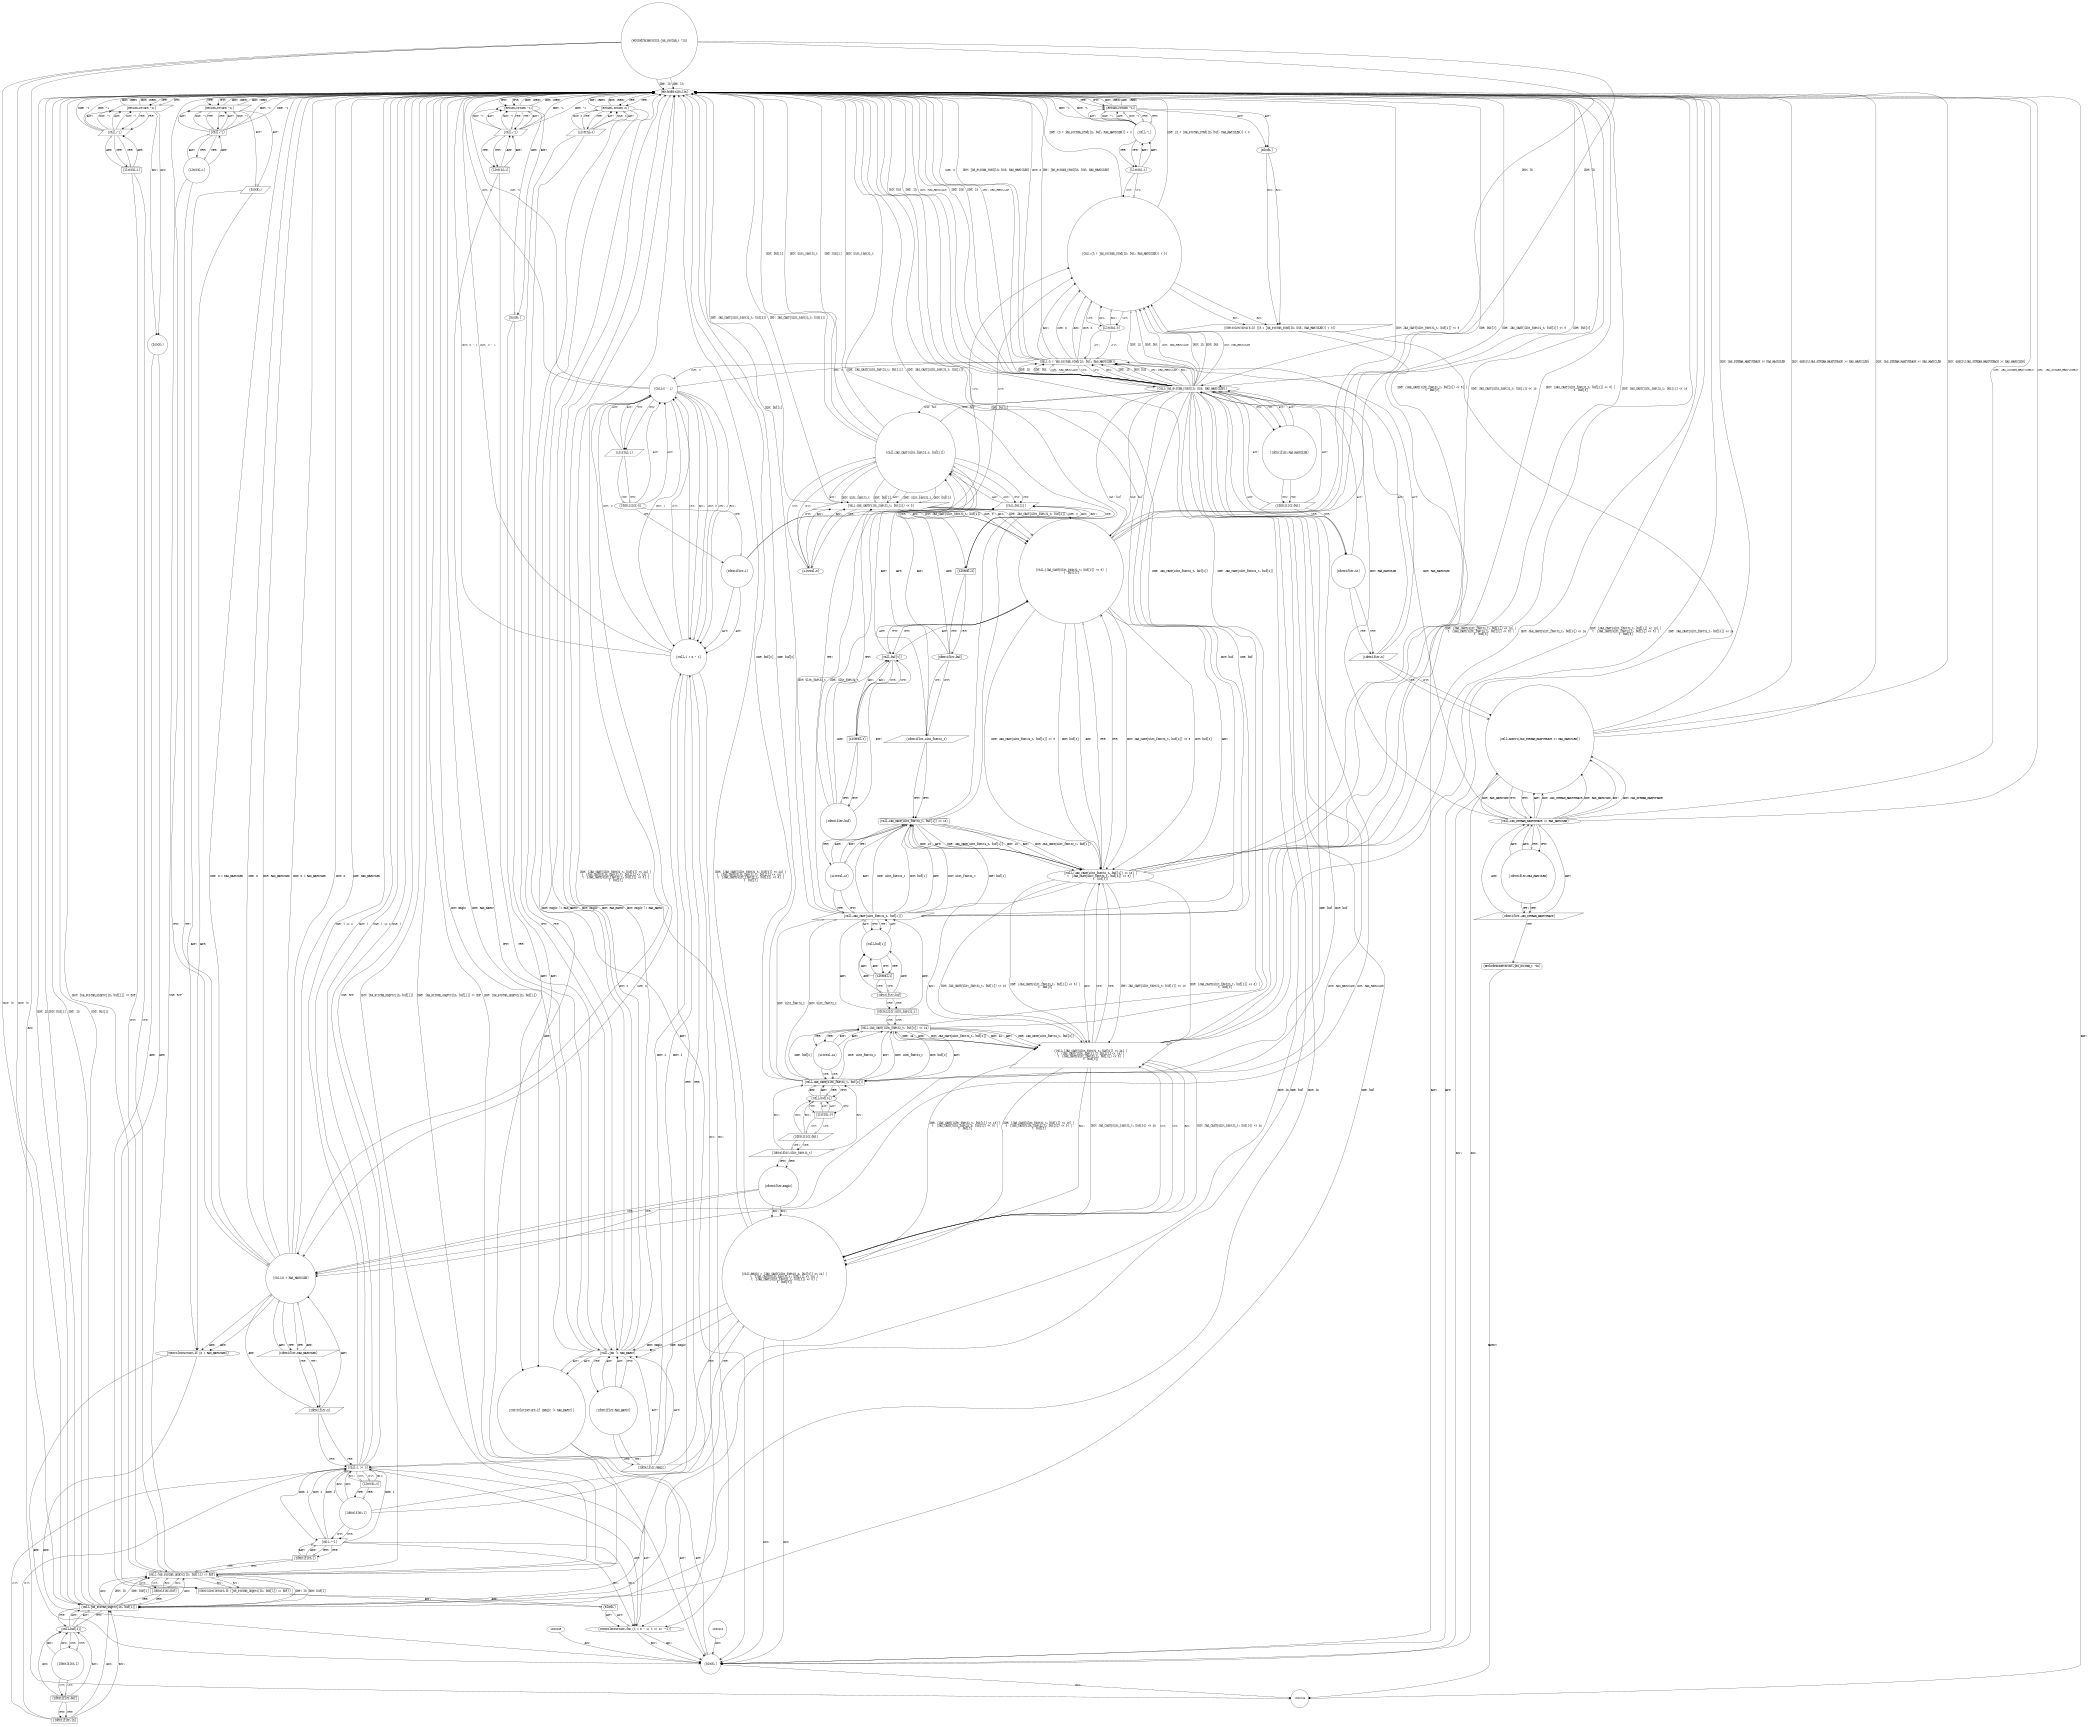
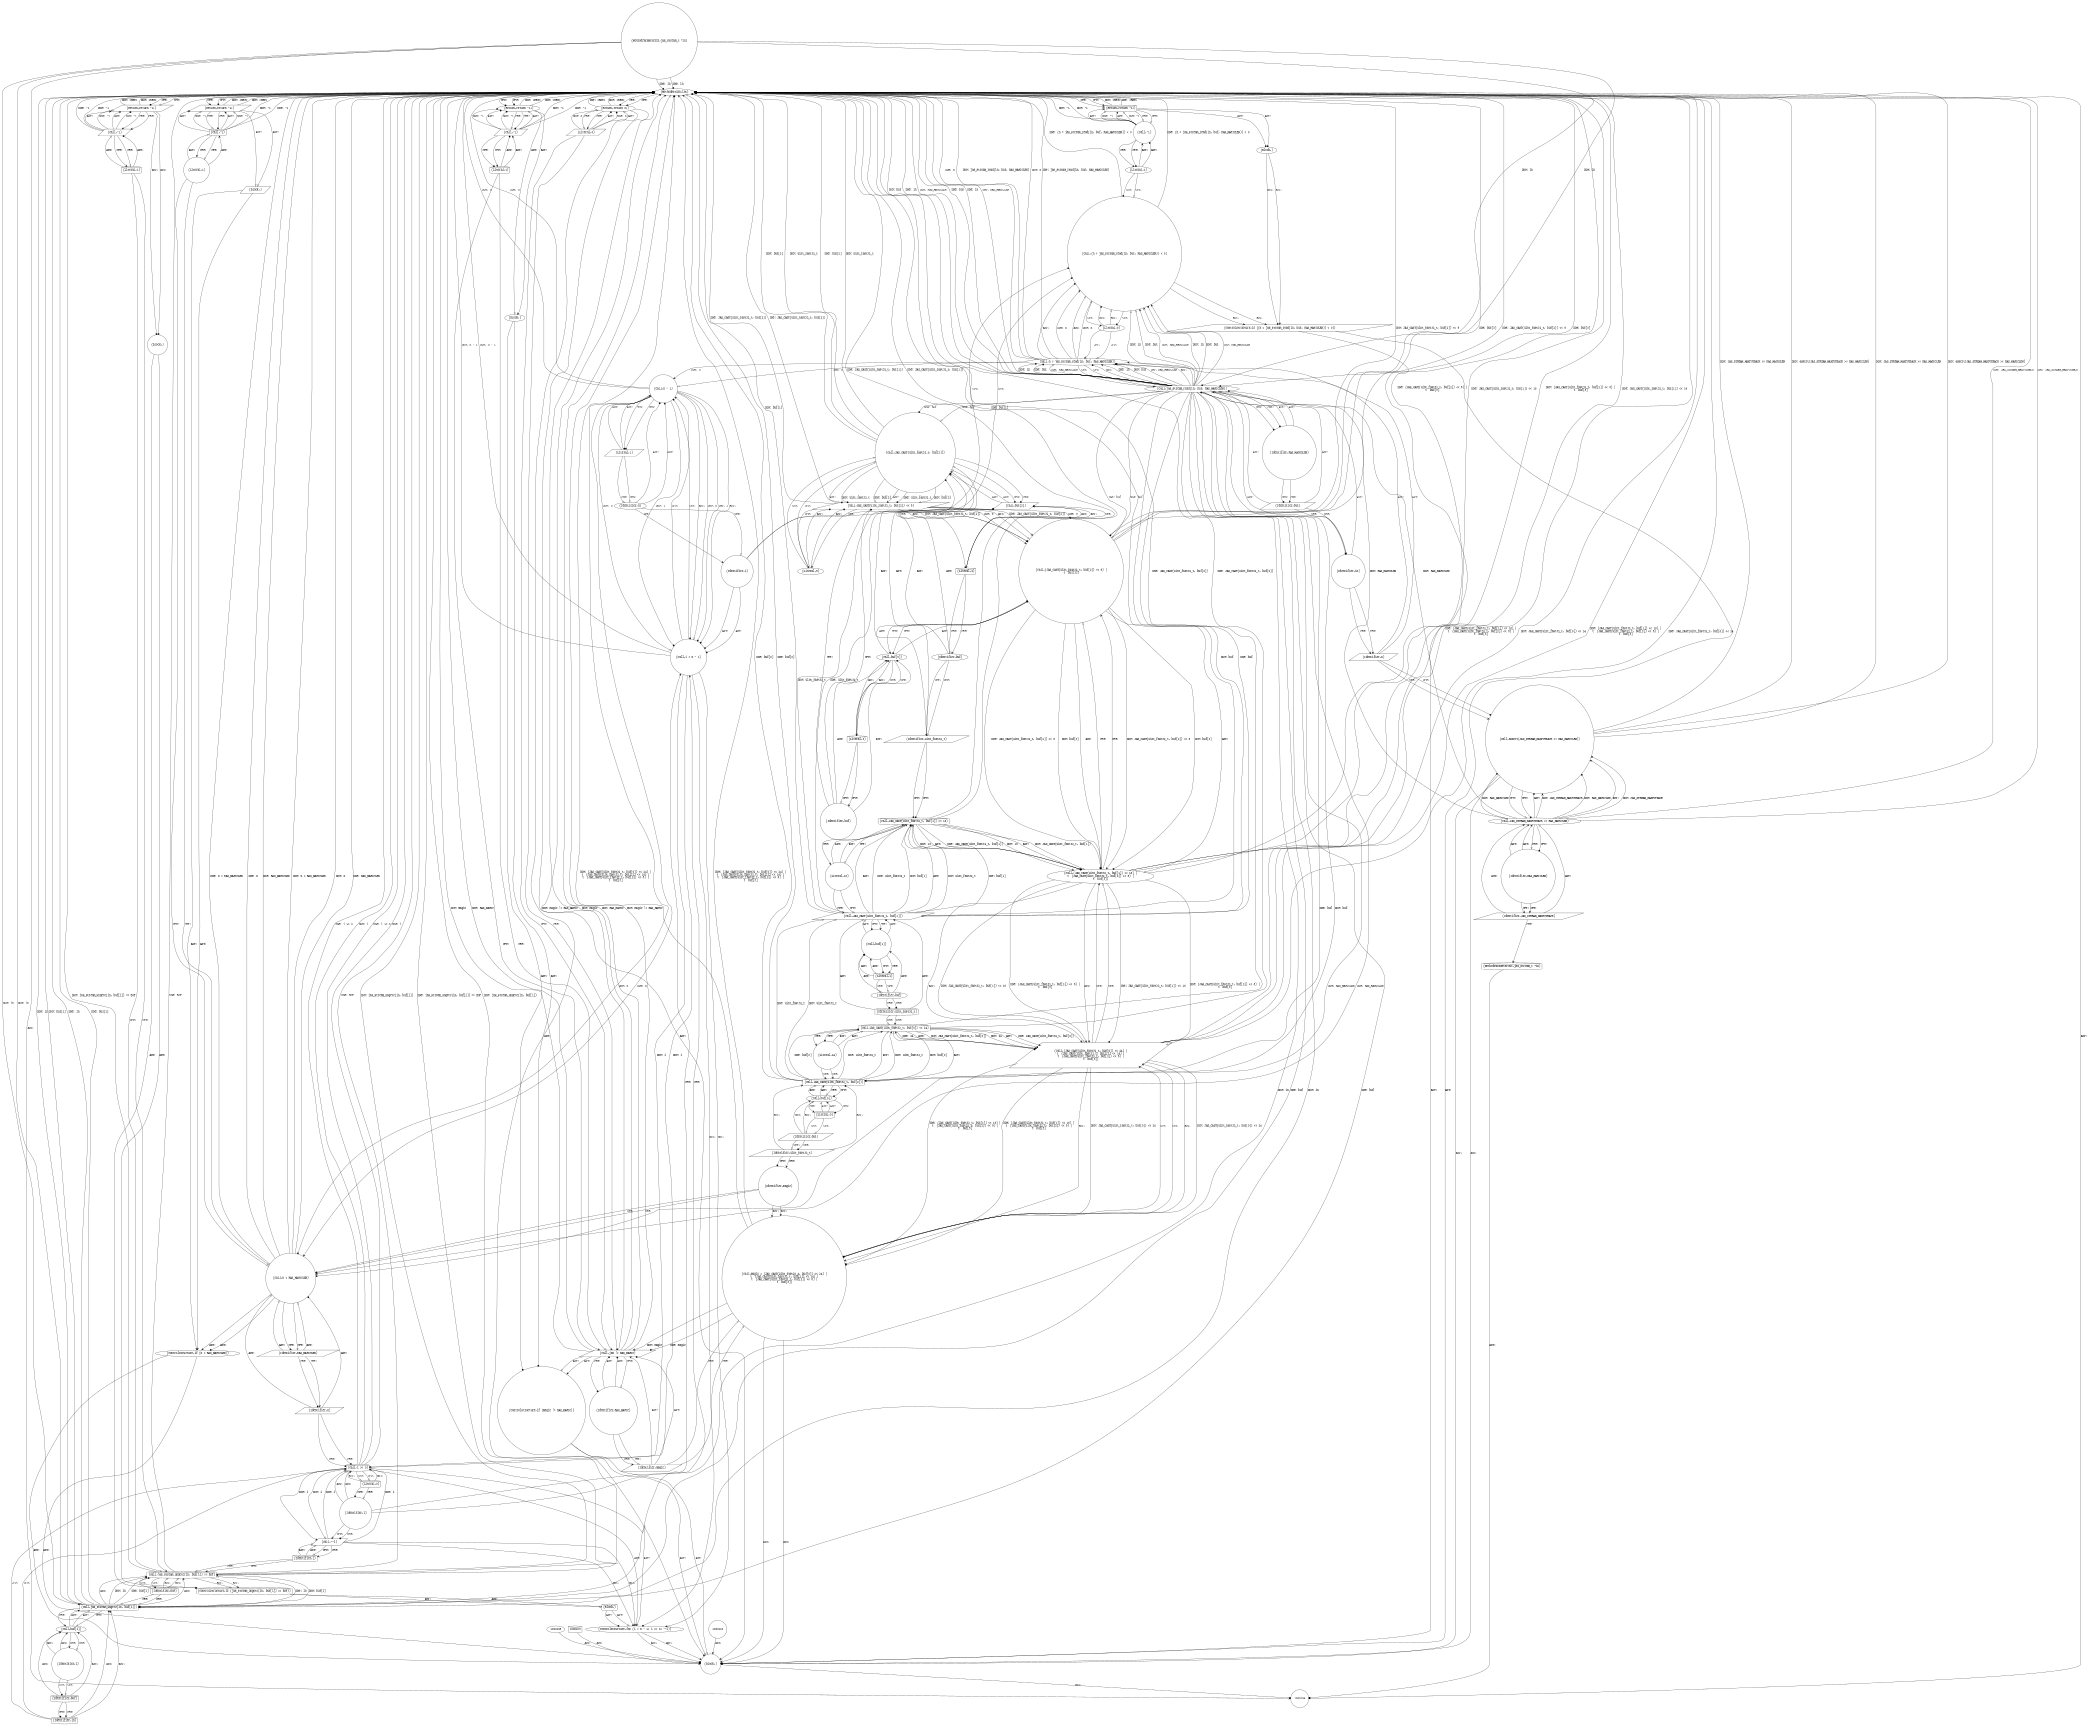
(1493, 1345) -> (1493, 1345)
none -> (575, 1629)
